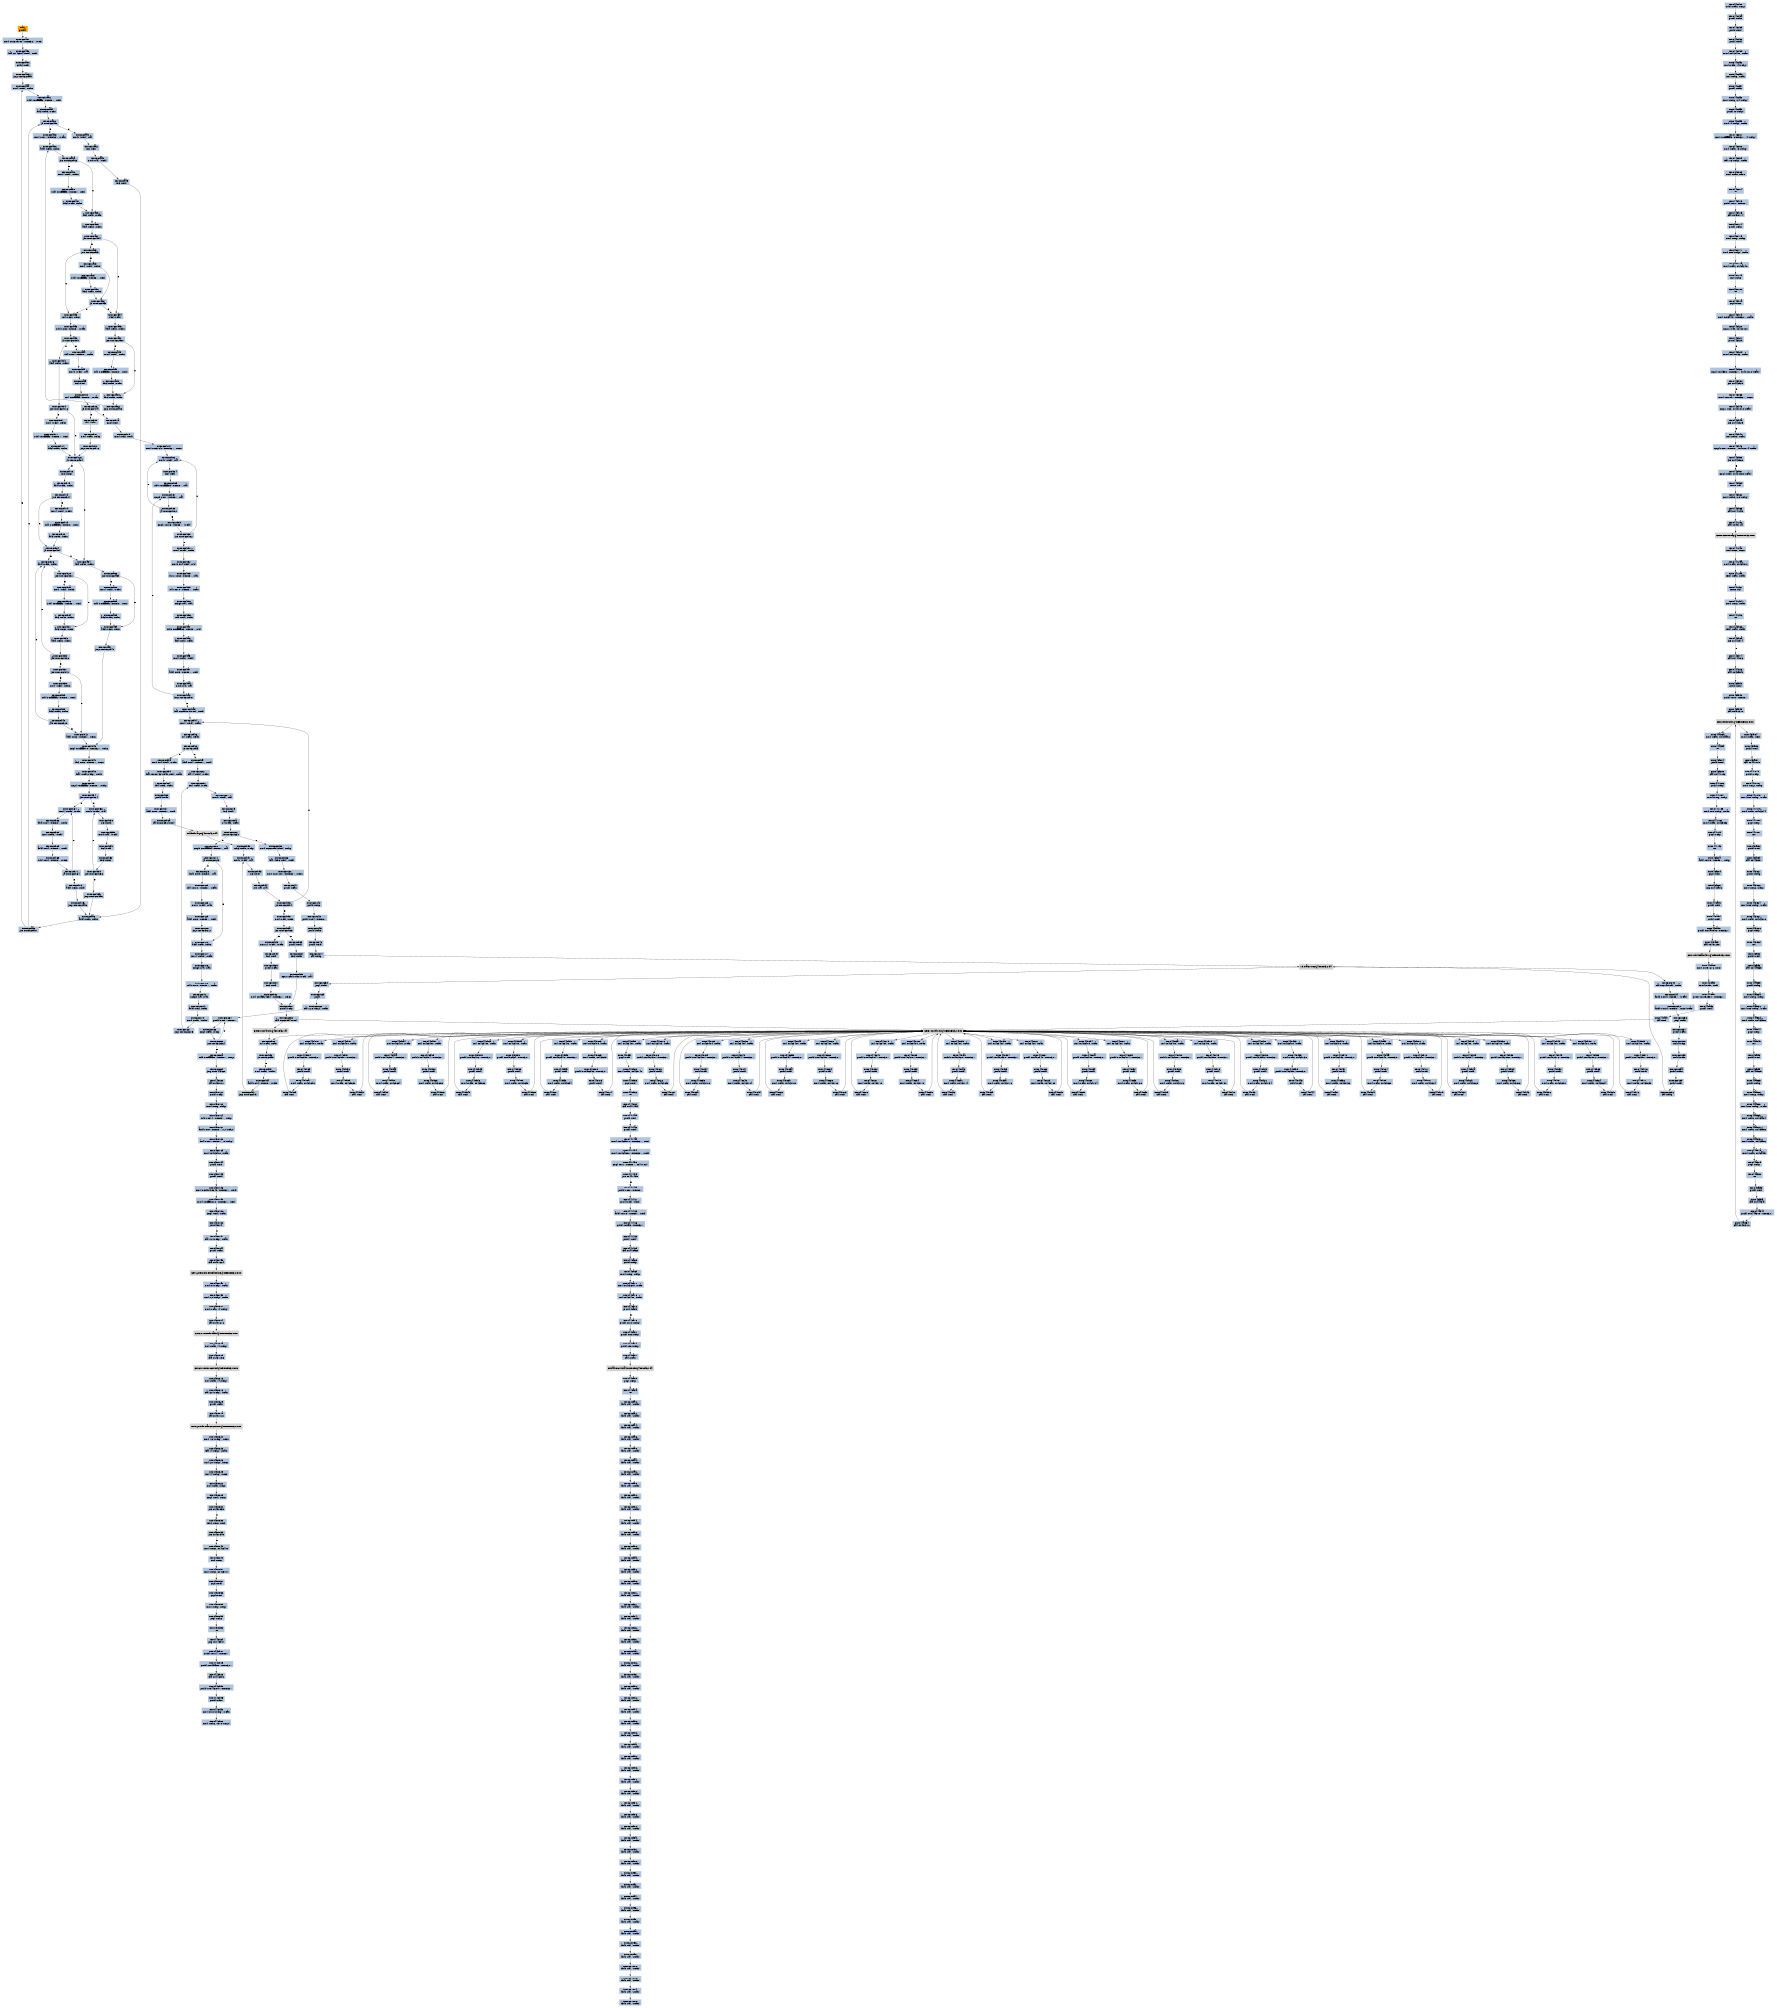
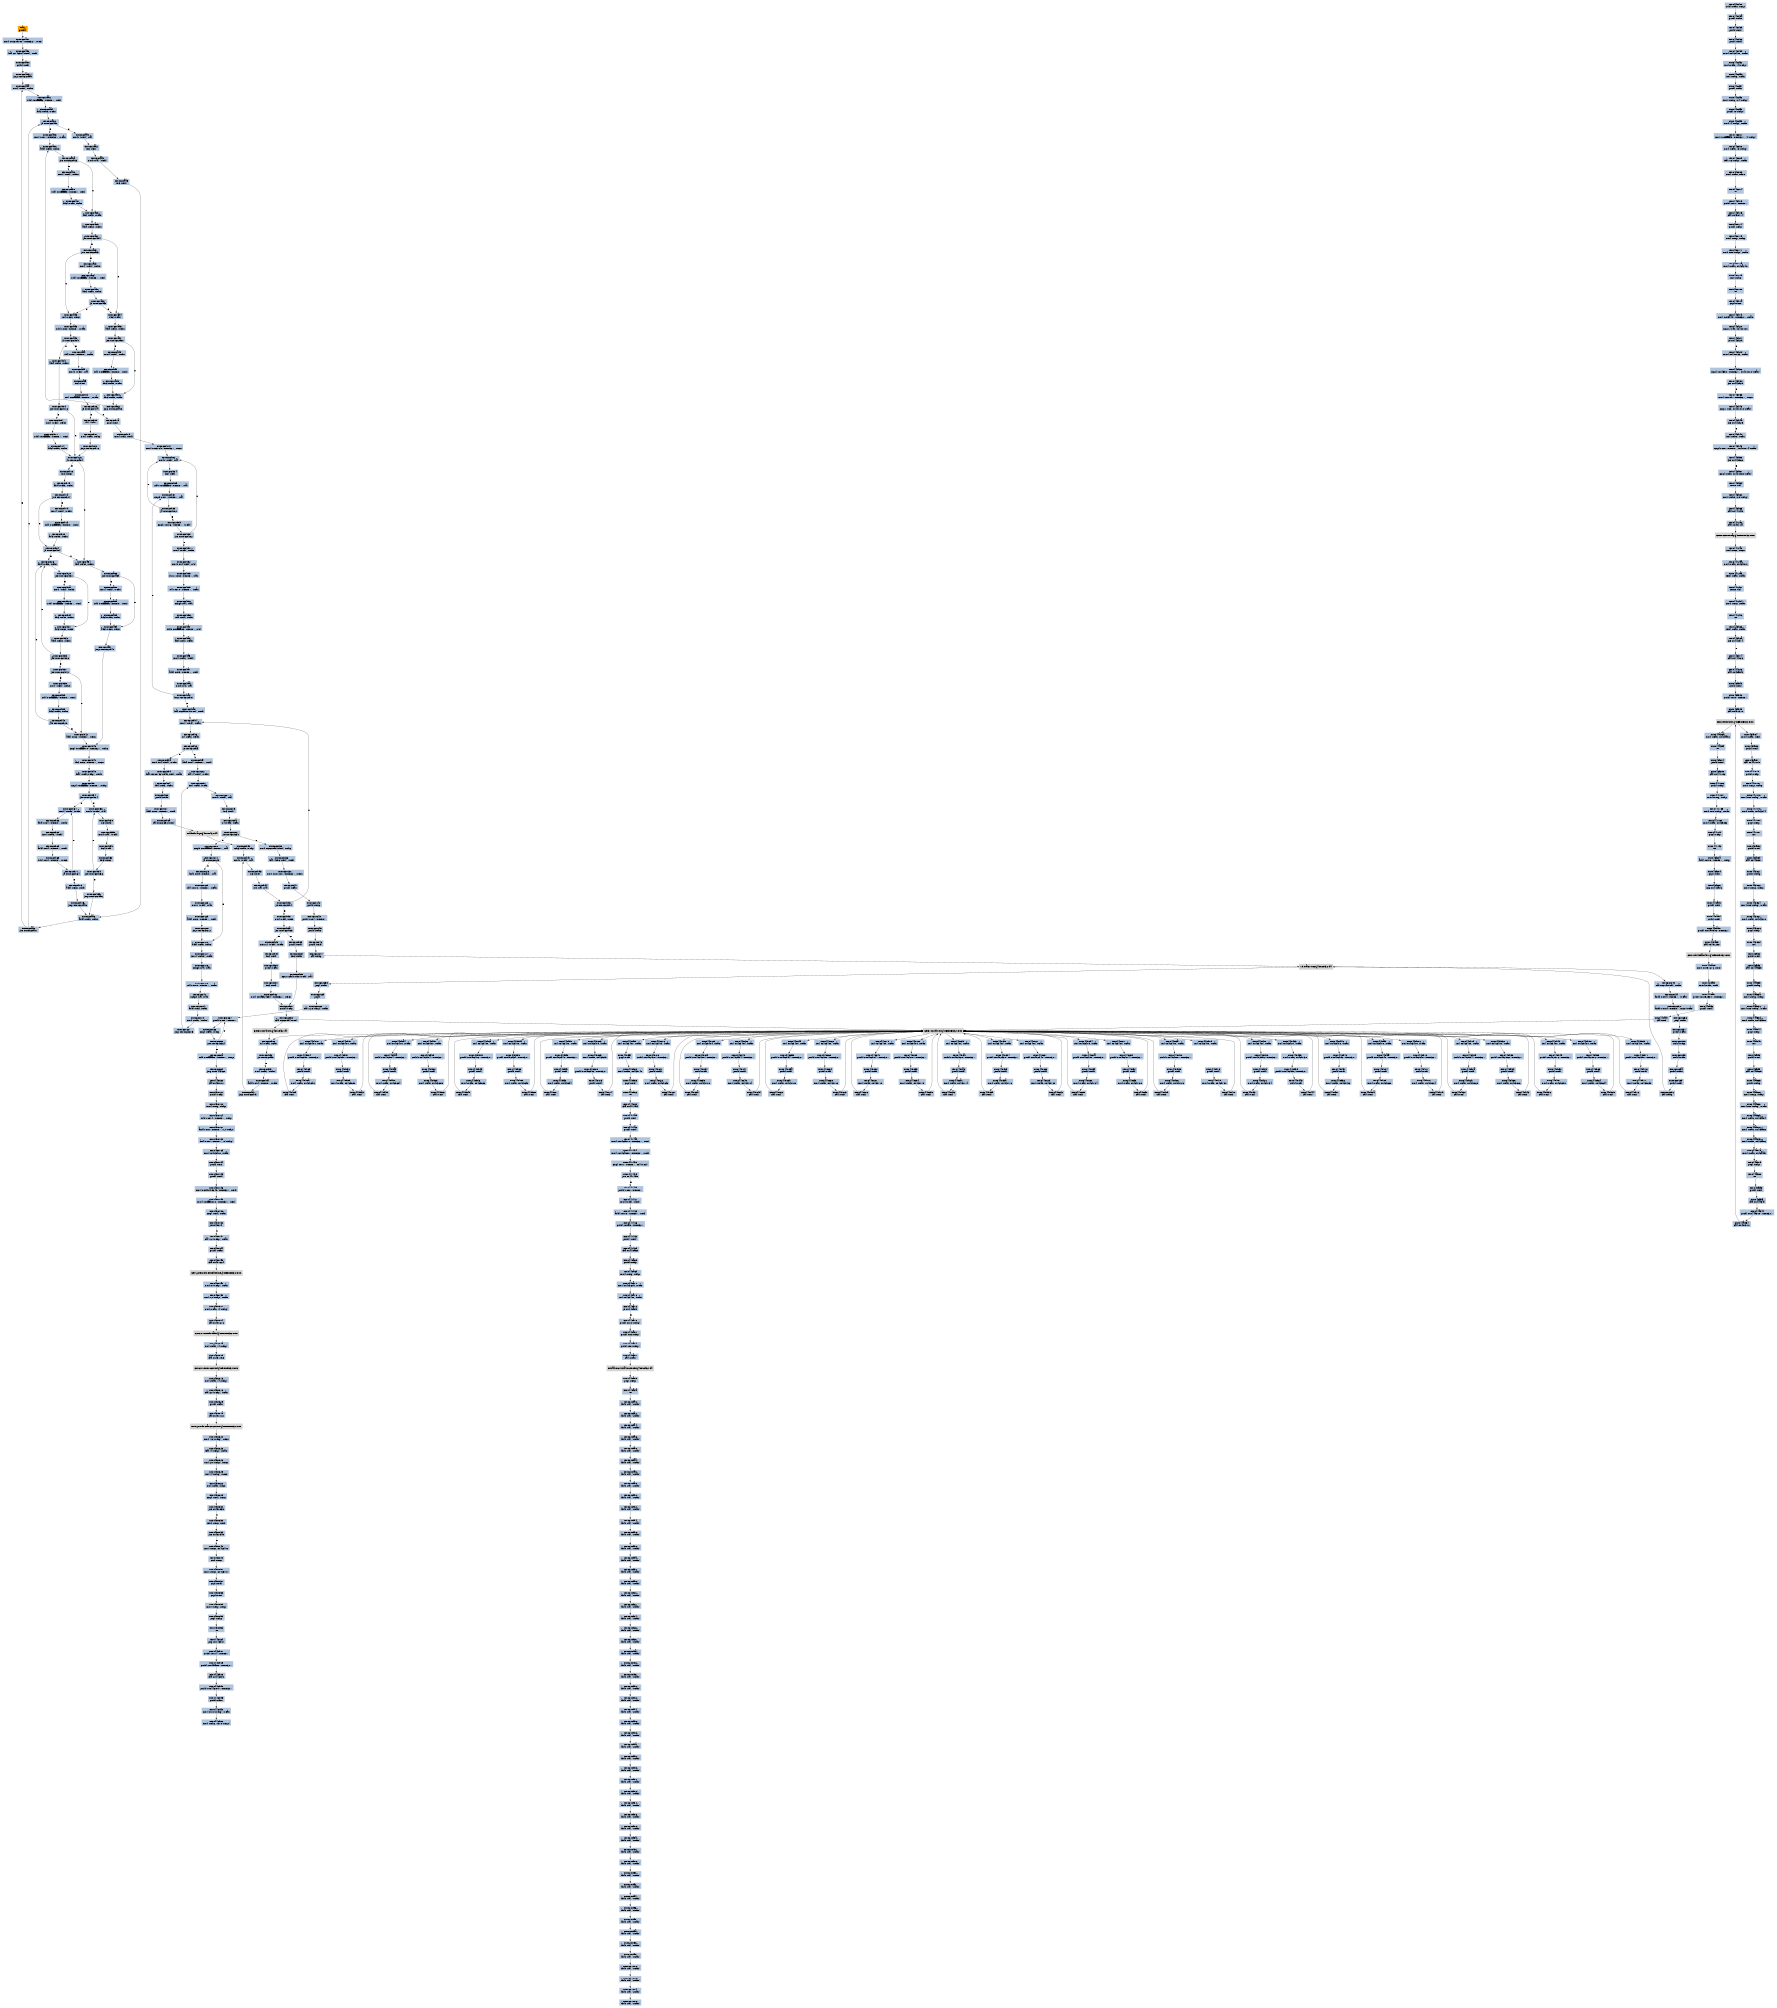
(109, 282) -> (89, 270)
(1213, 1056) -> none
